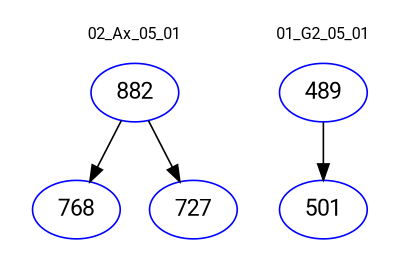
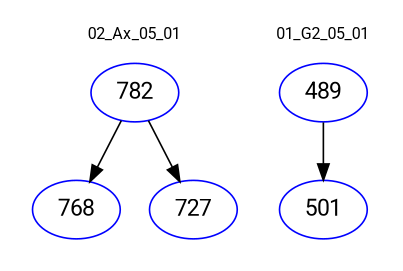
(135, 93) -> (135, 93)
